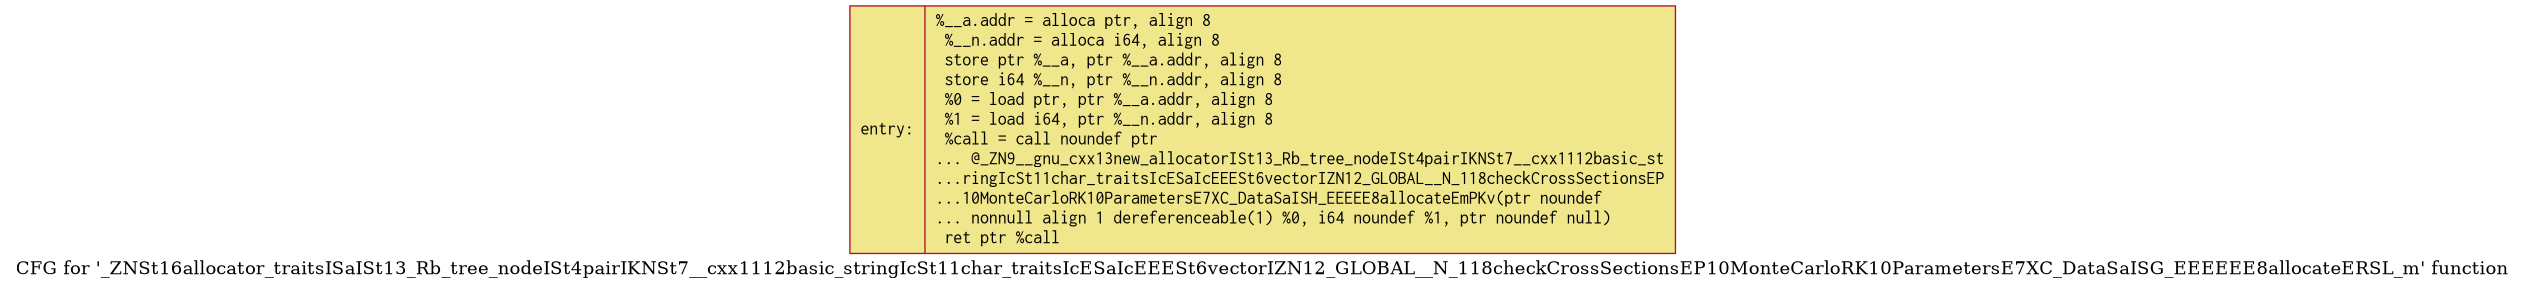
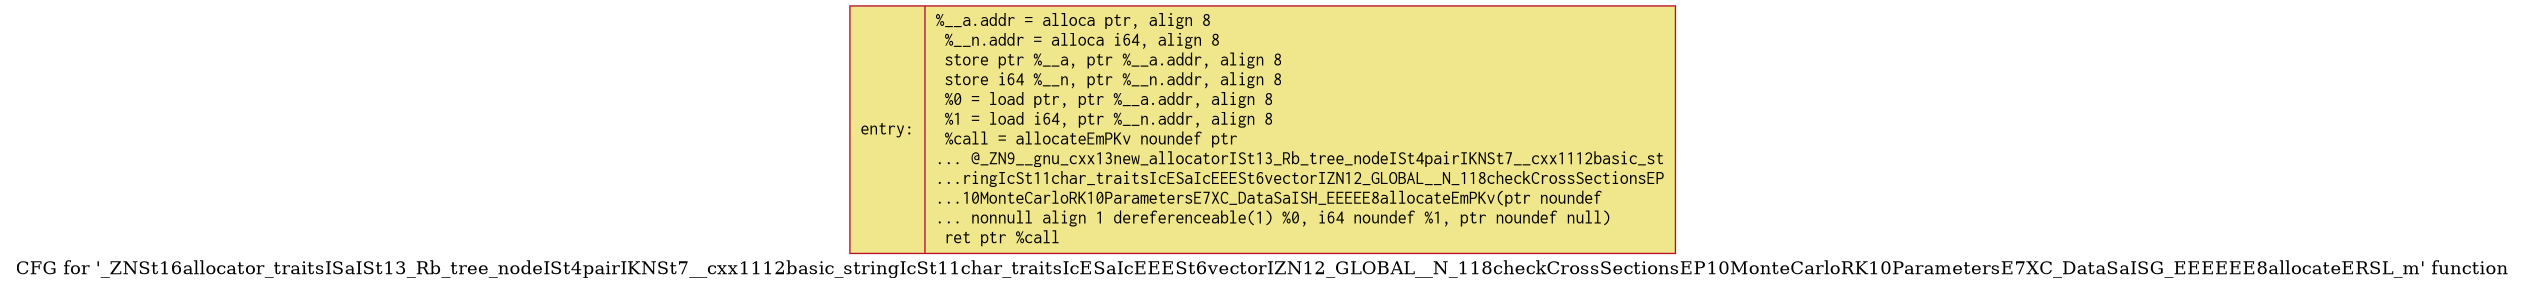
(1047, 139) -> (1087, 139)
